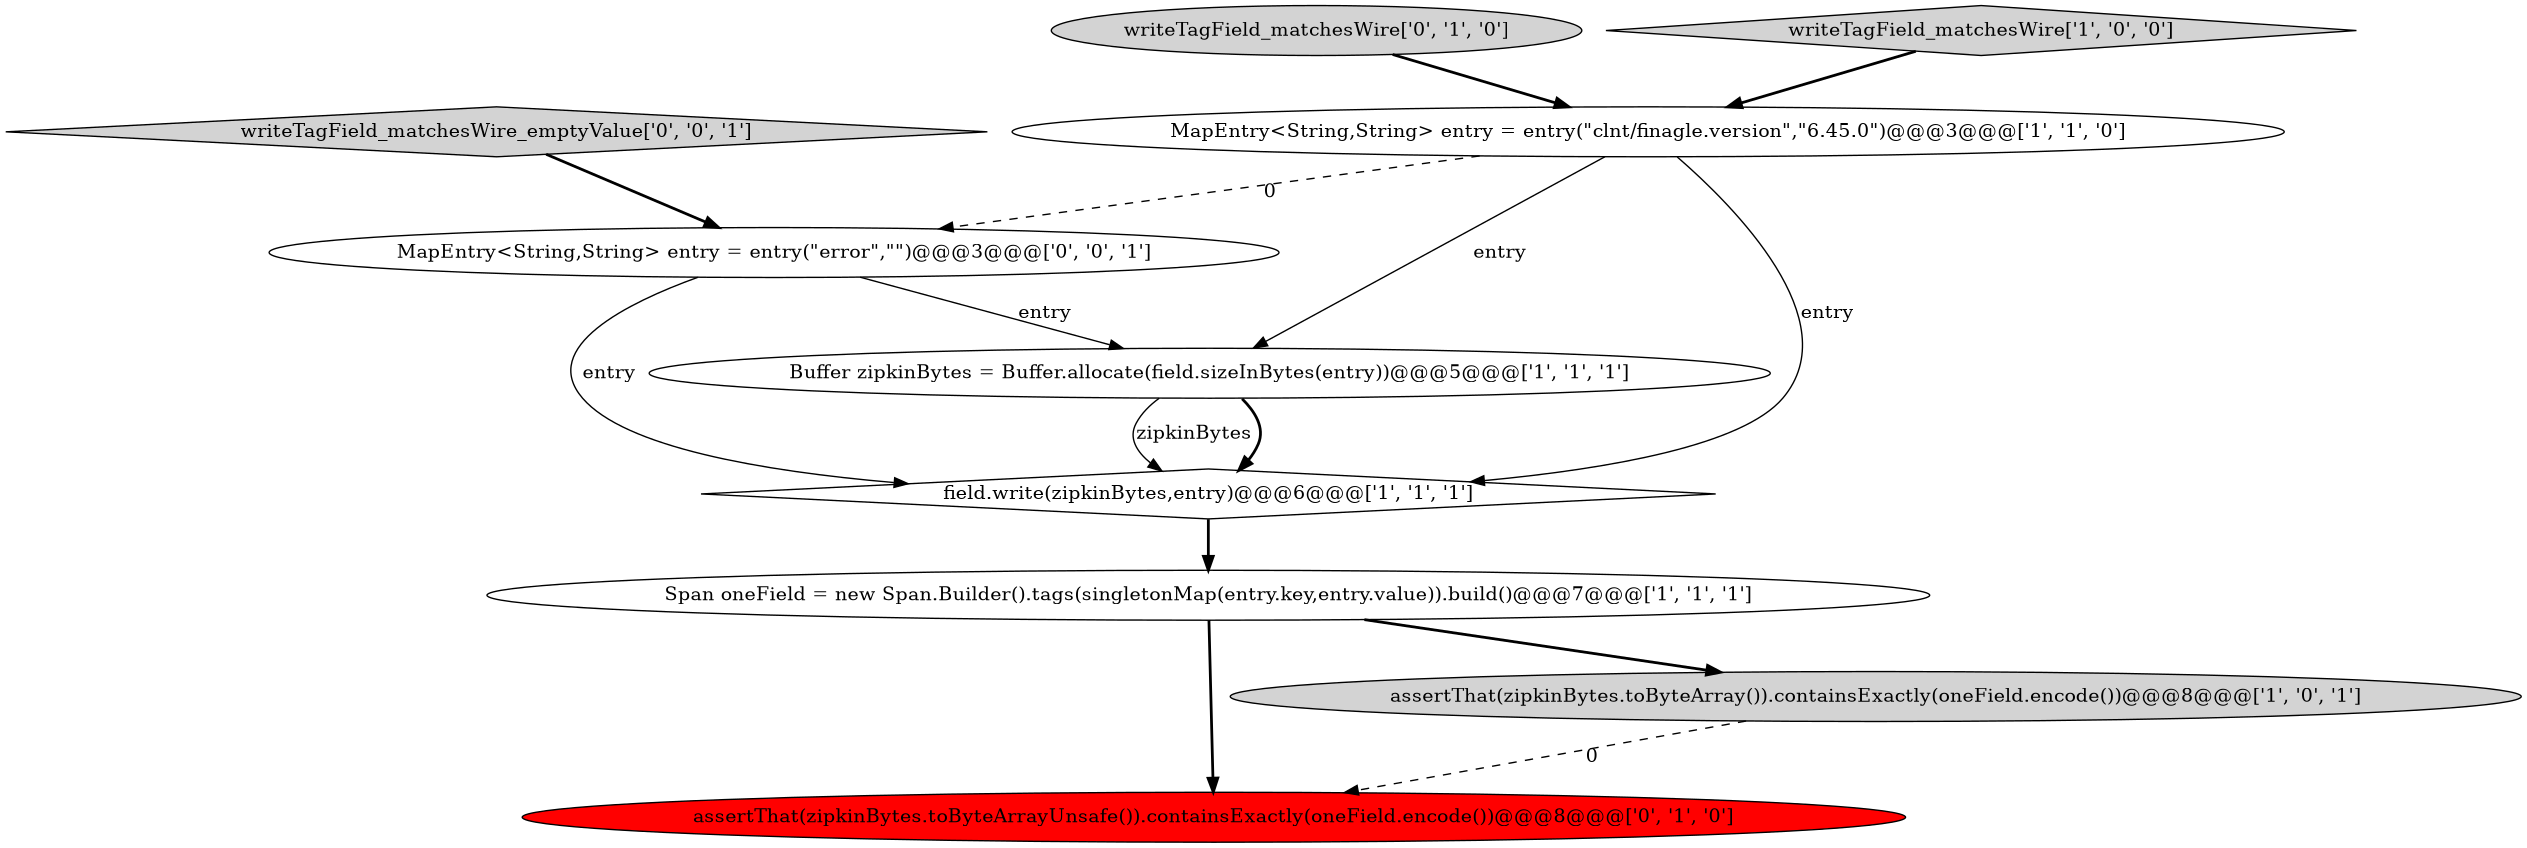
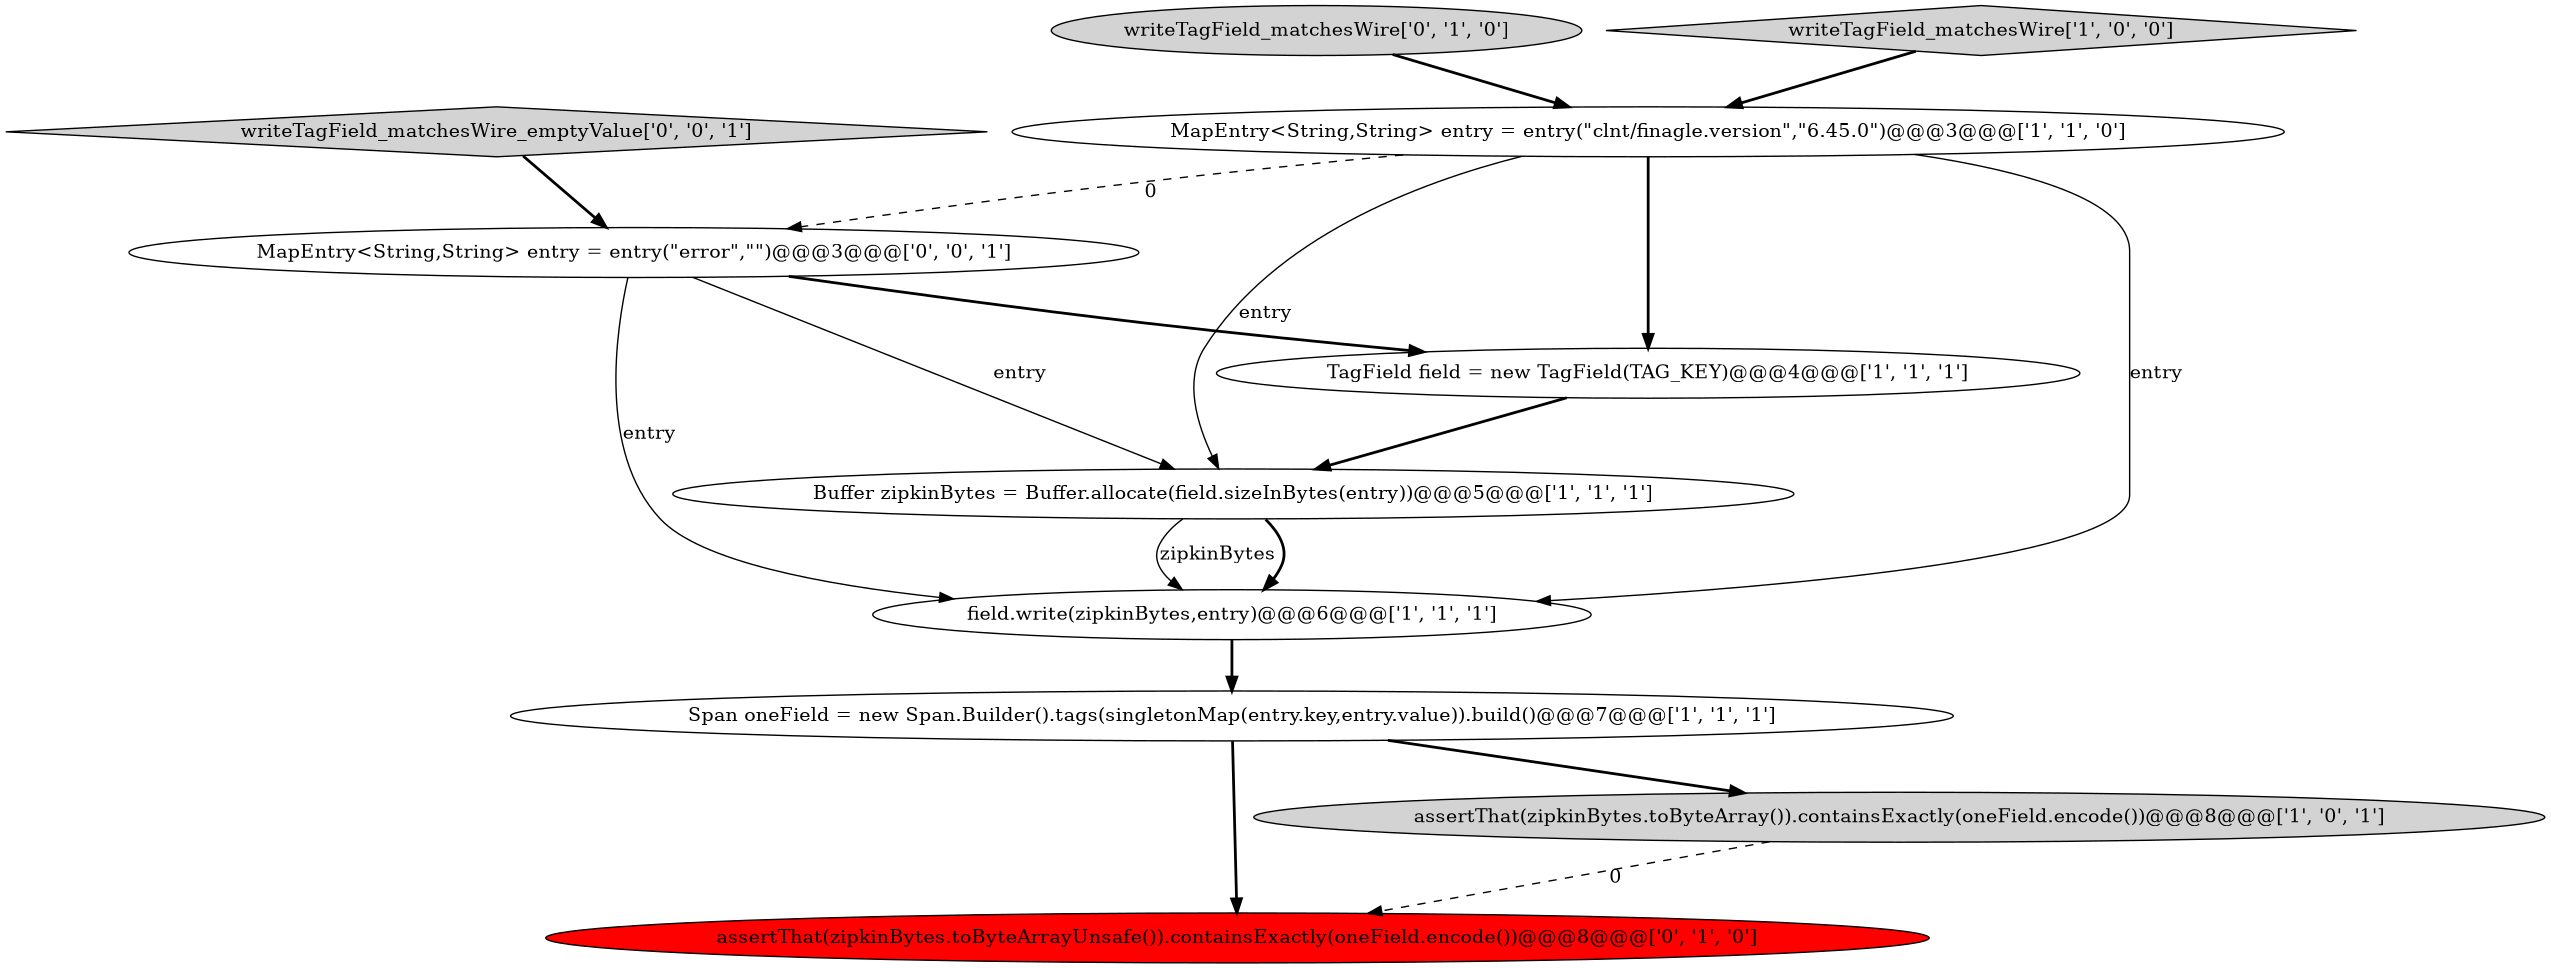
none -> (1648, 373)
(1208, 494) -> (1232, 615)
